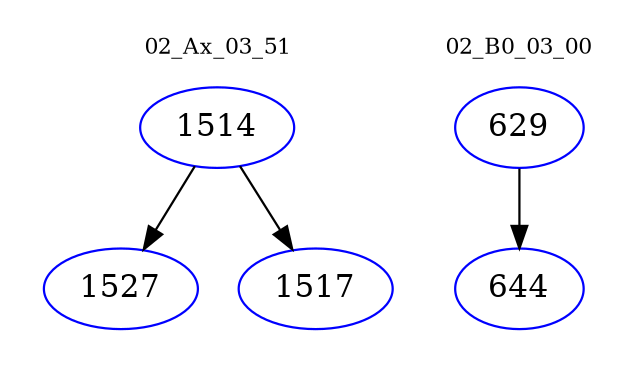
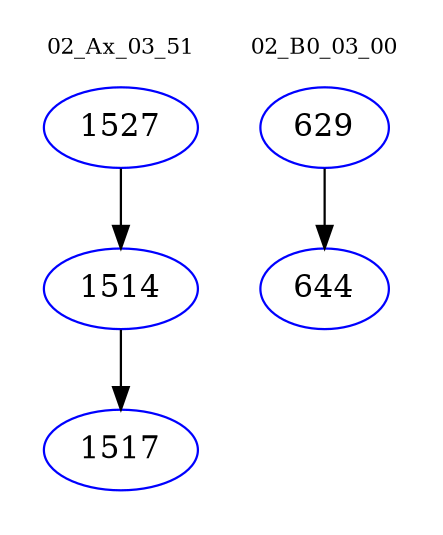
(175, 198) -> (121, 197)
